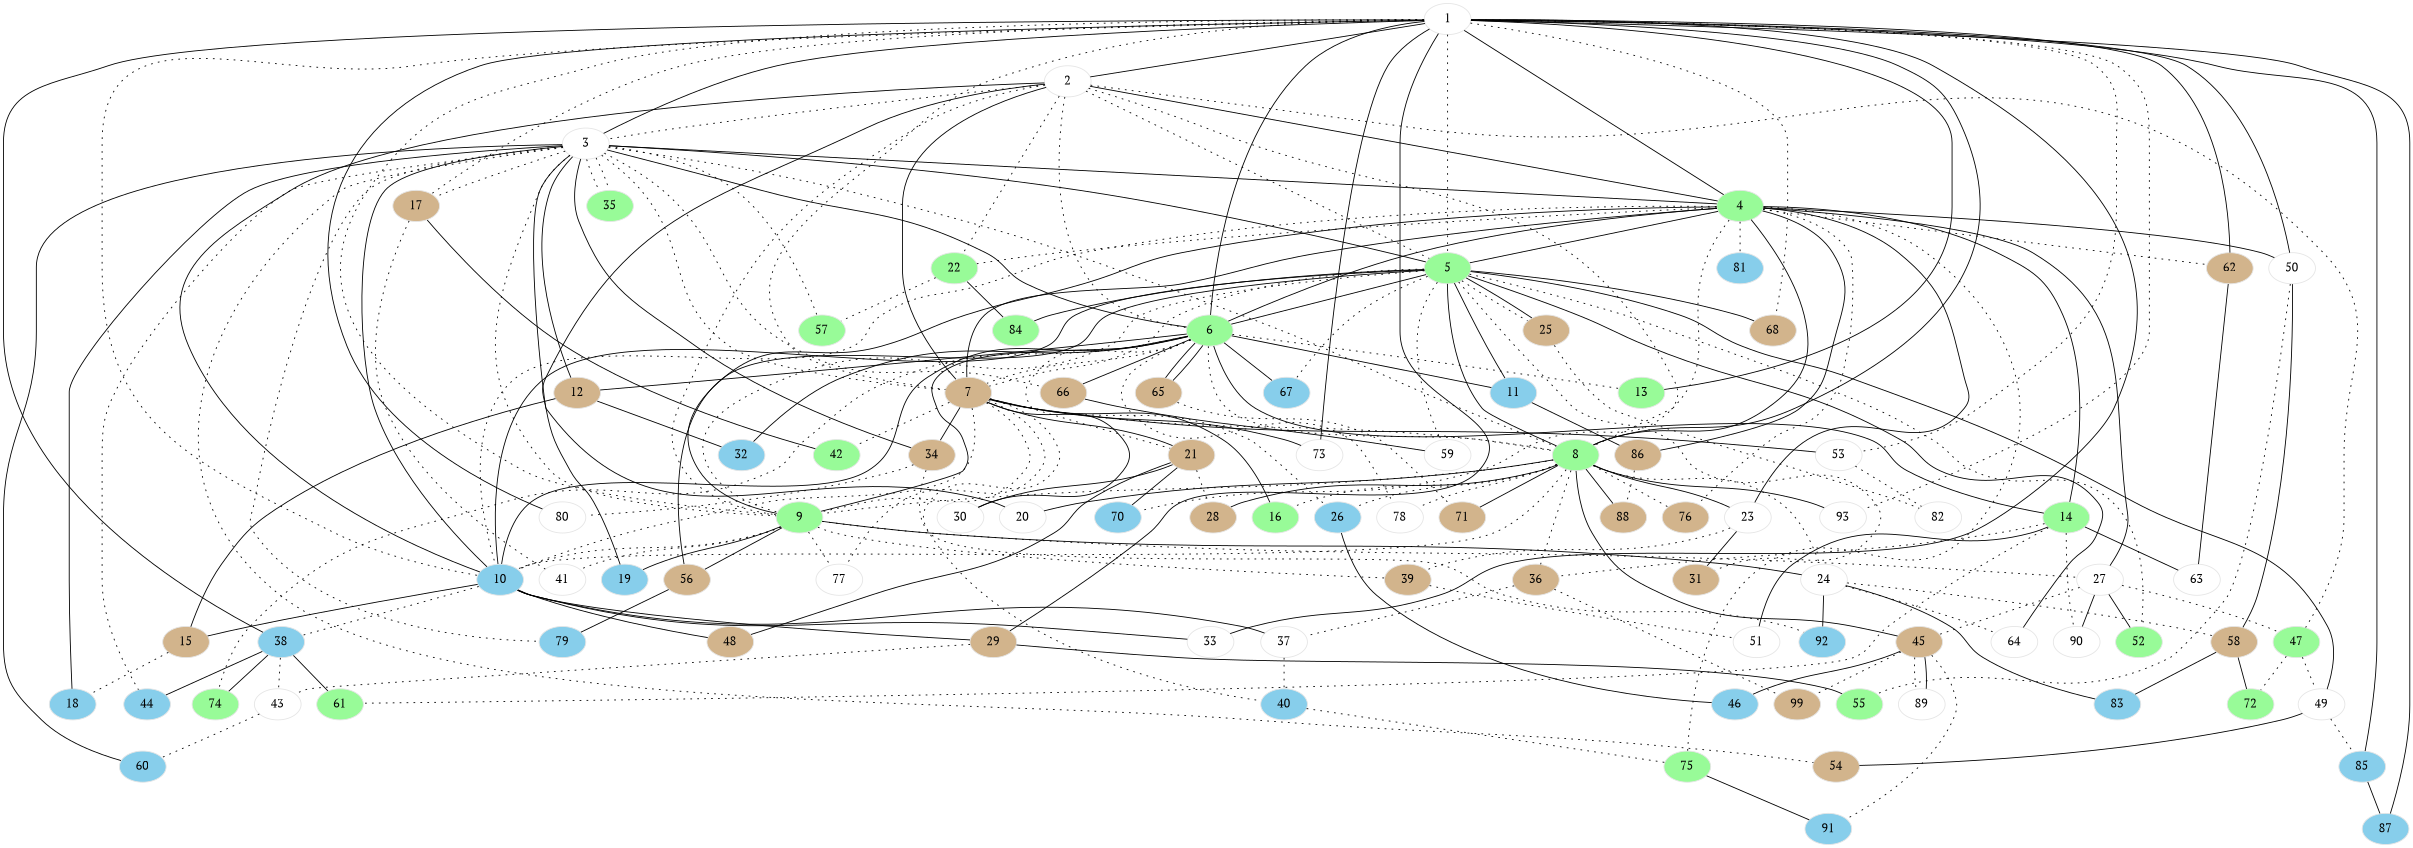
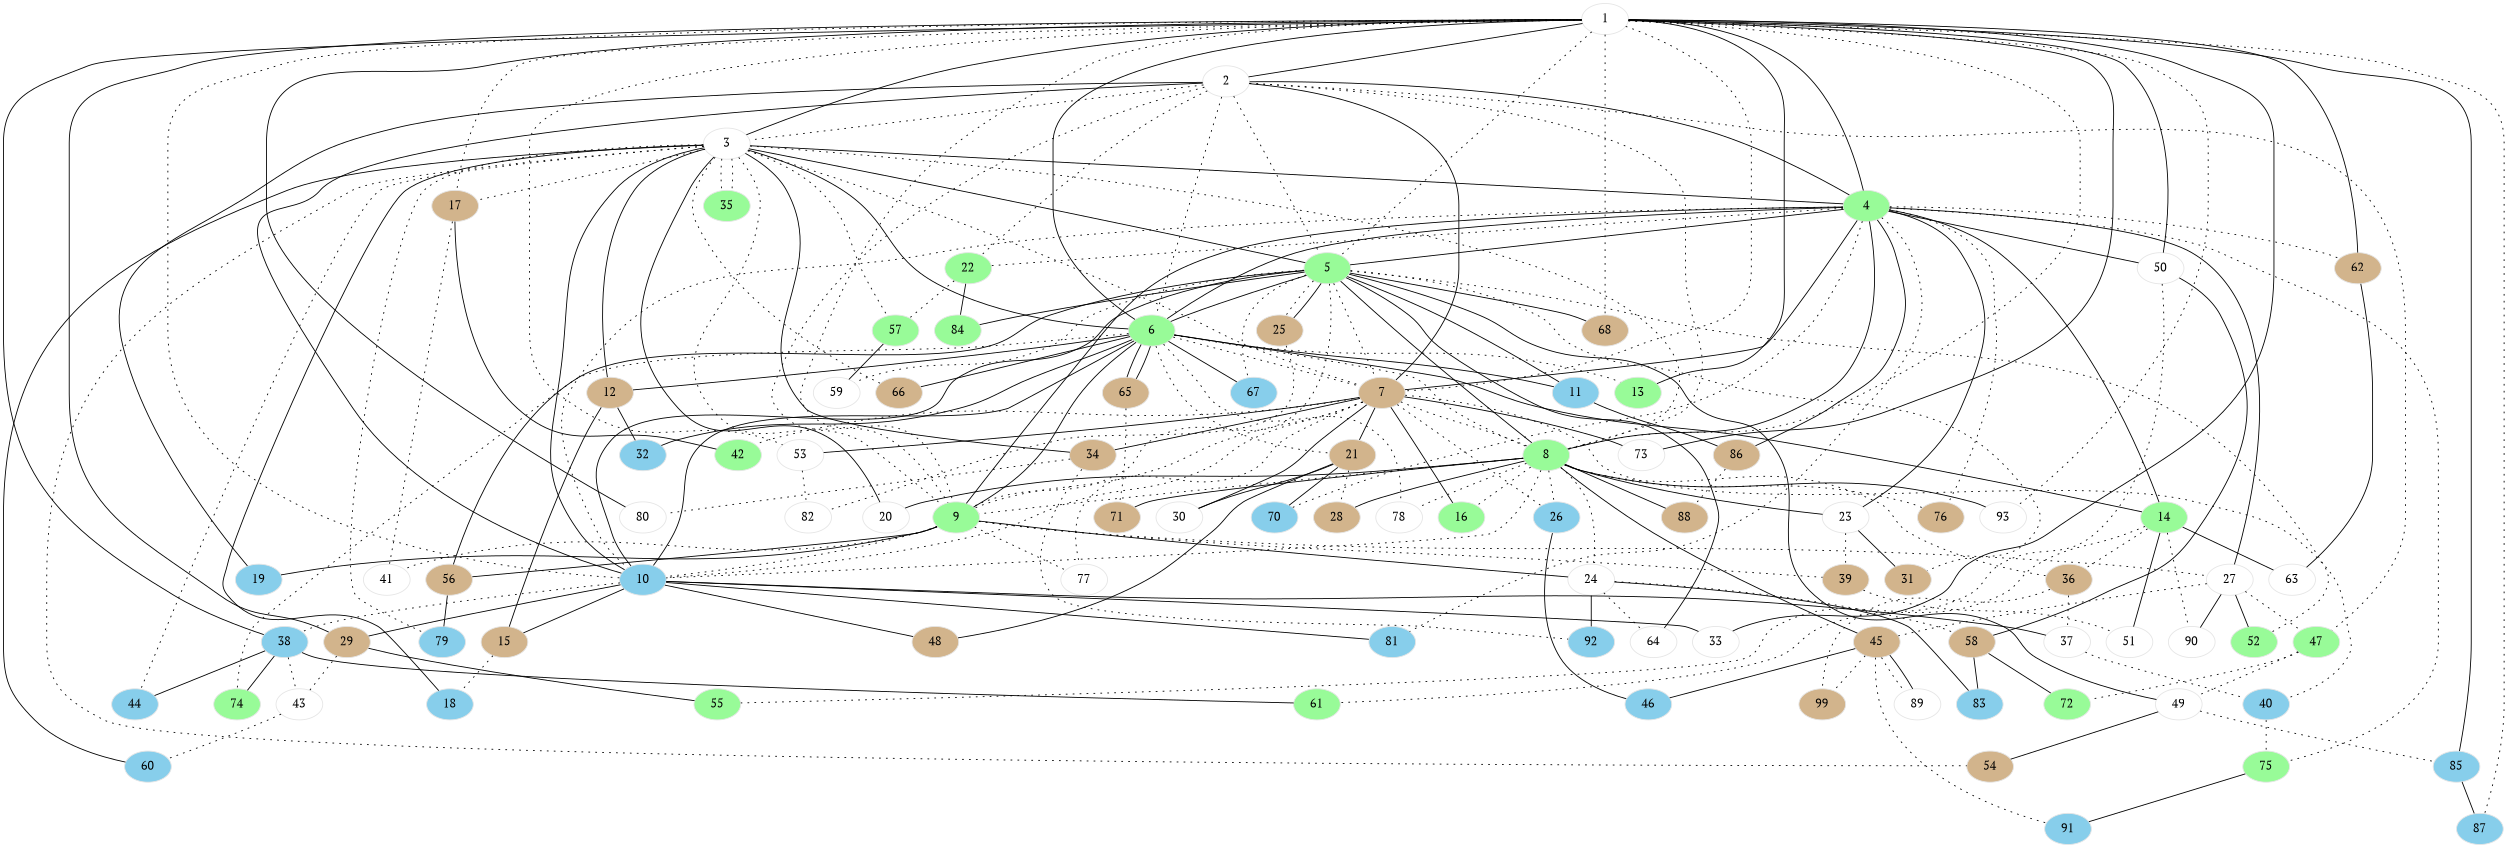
(2295, 65) -> (2419, 74)
(1970, 153) -> (2074, 230)
(1255, 427) -> (866, 362)
none -> (1018, 611)
